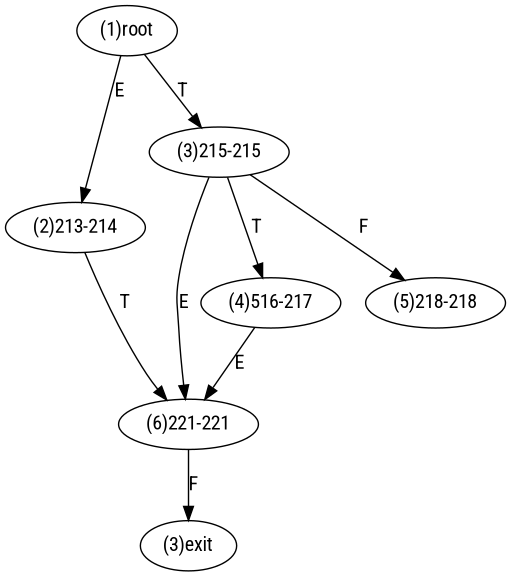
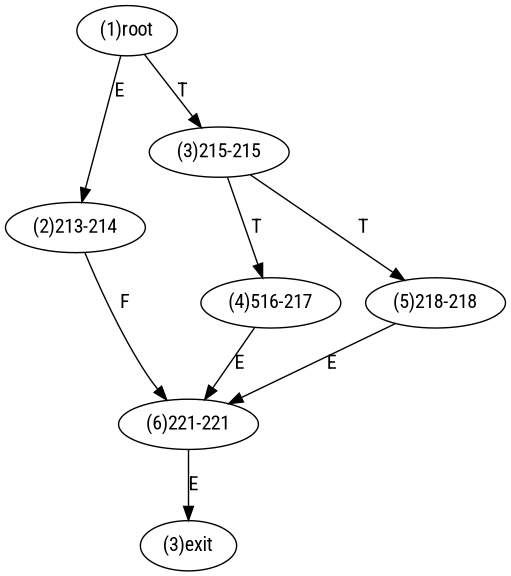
(364, 228) -> (364, 228)
(179, 279) -> (319, 360)
(125, 303) -> (125, 303)
(193, 485) -> (193, 485)
